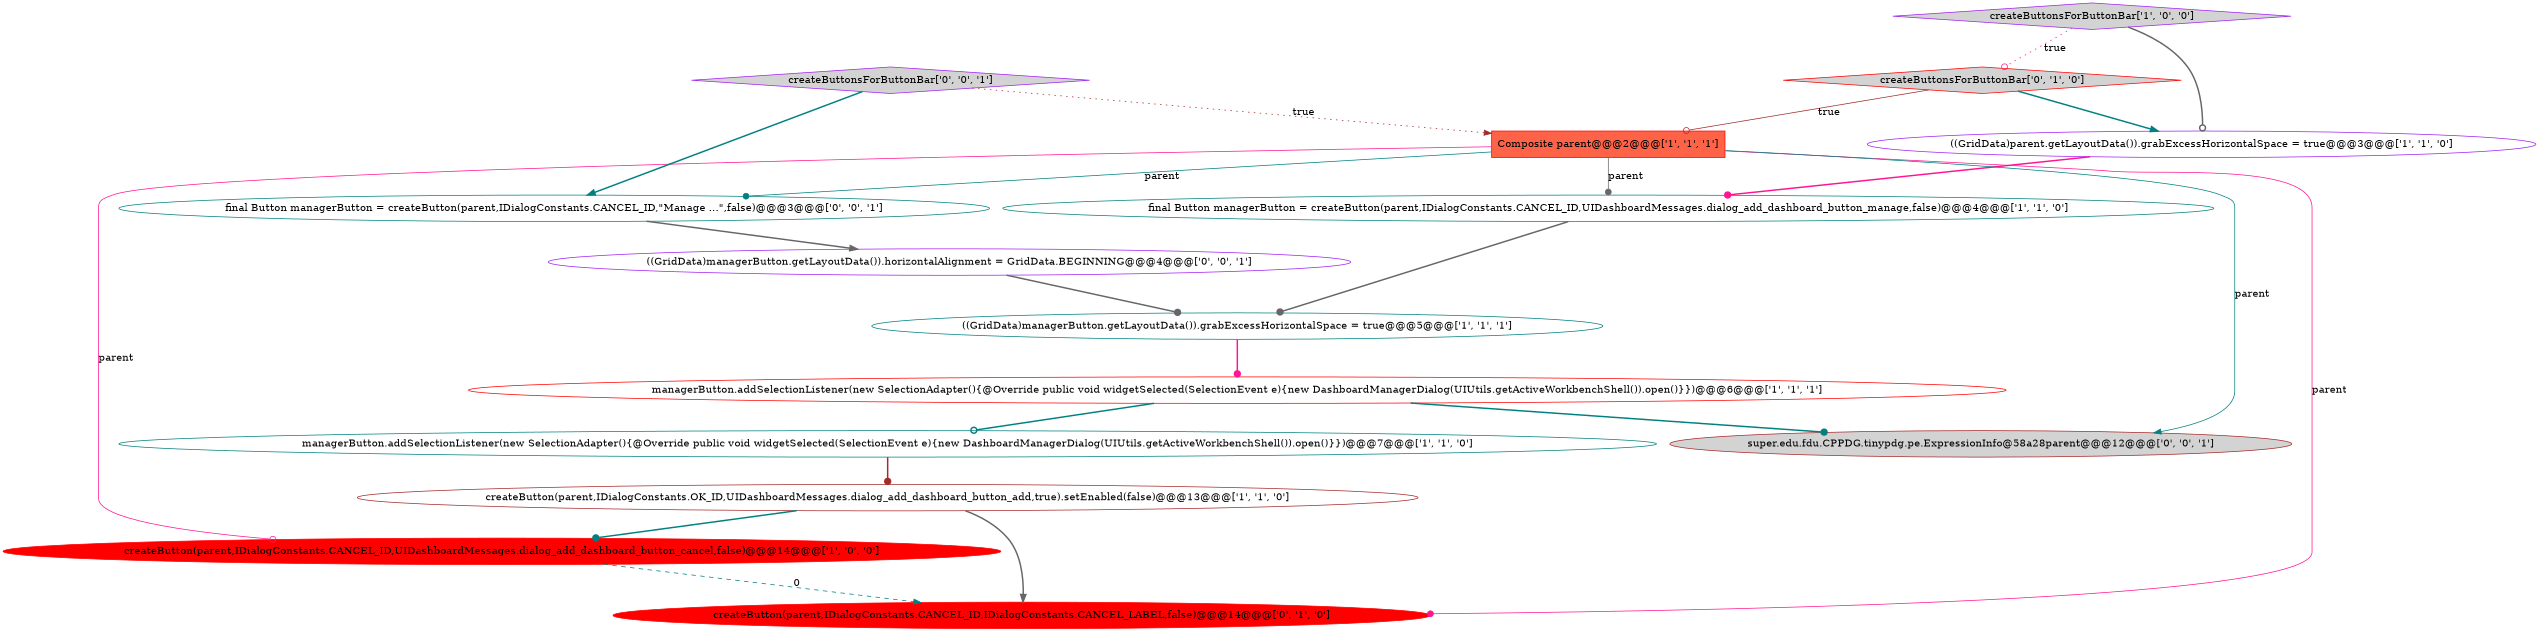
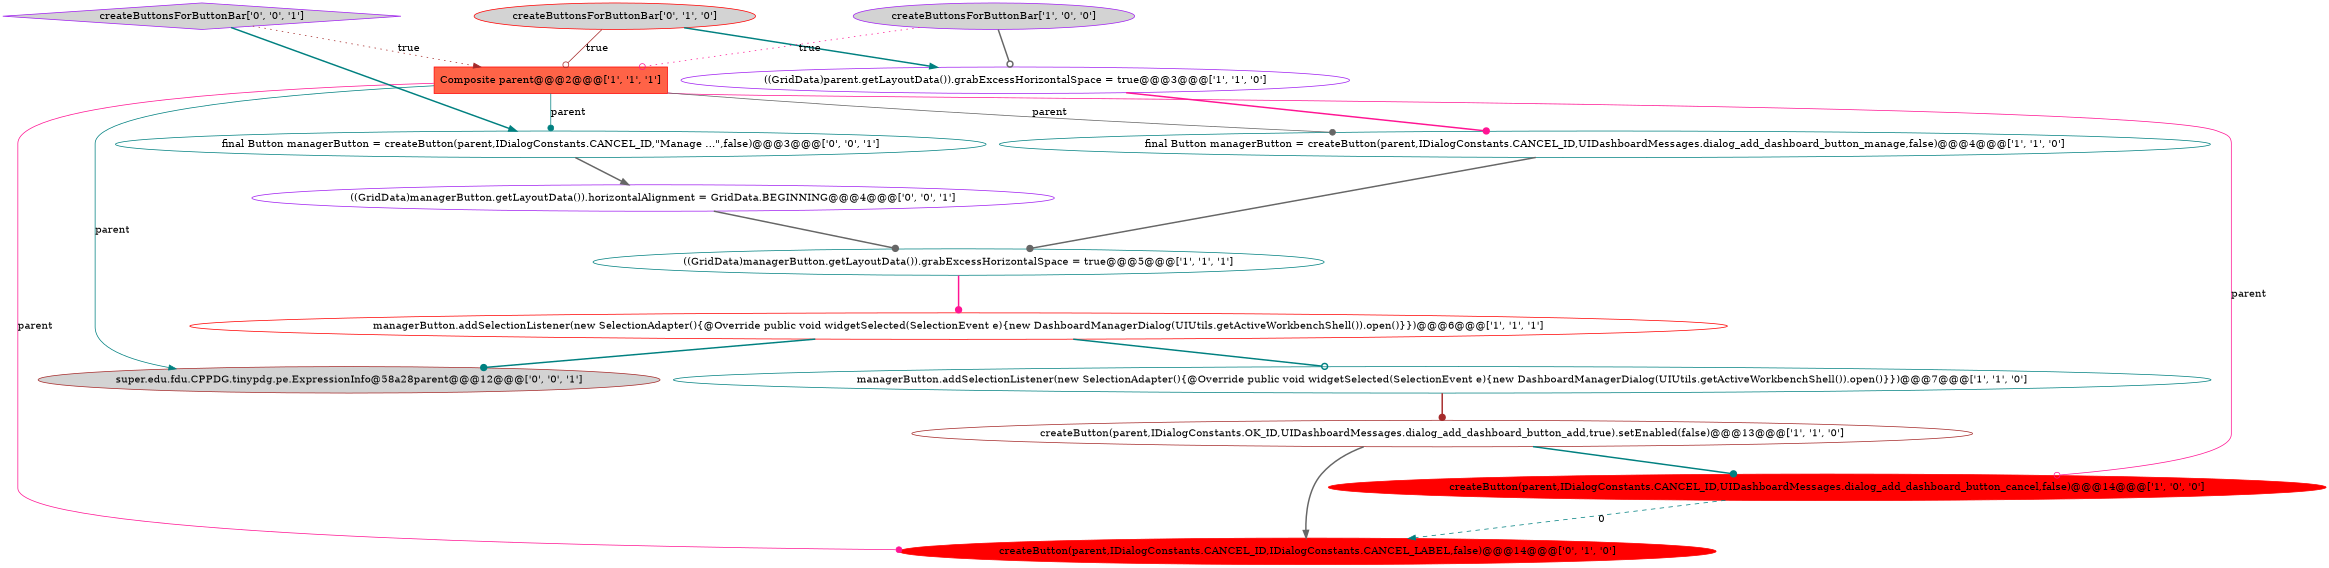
(2092, 16) -> (994, 16)
(2040, 47) -> (776, 48)
(1982, 80) -> (615, 16)
